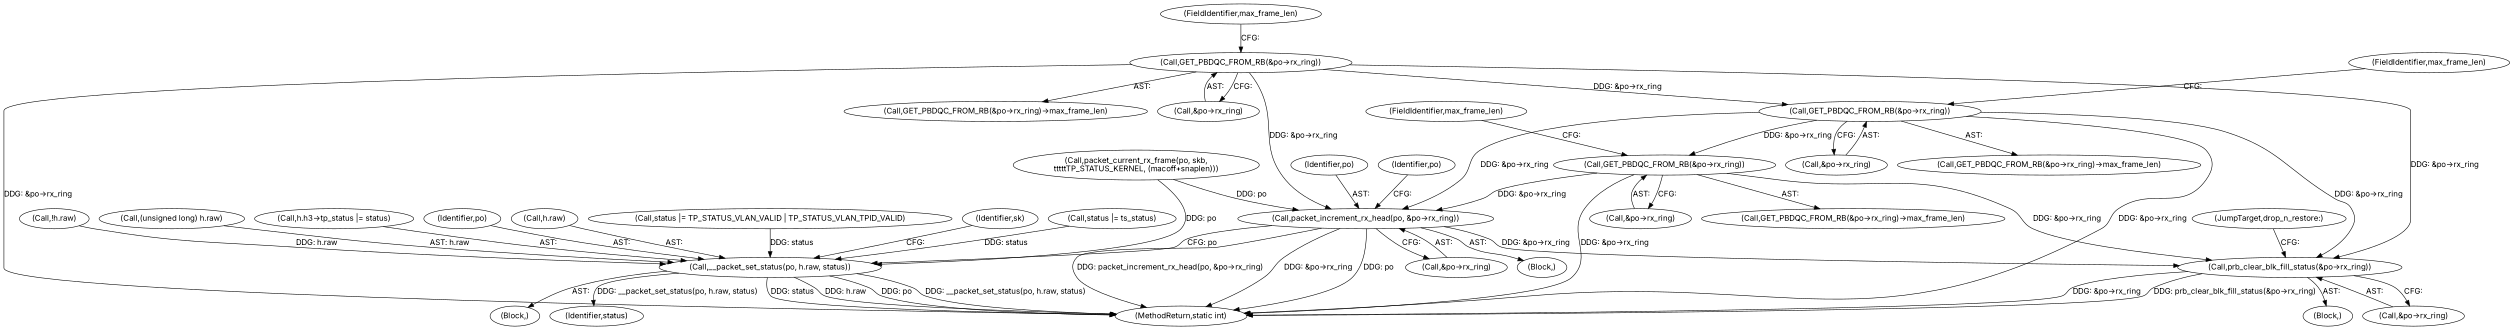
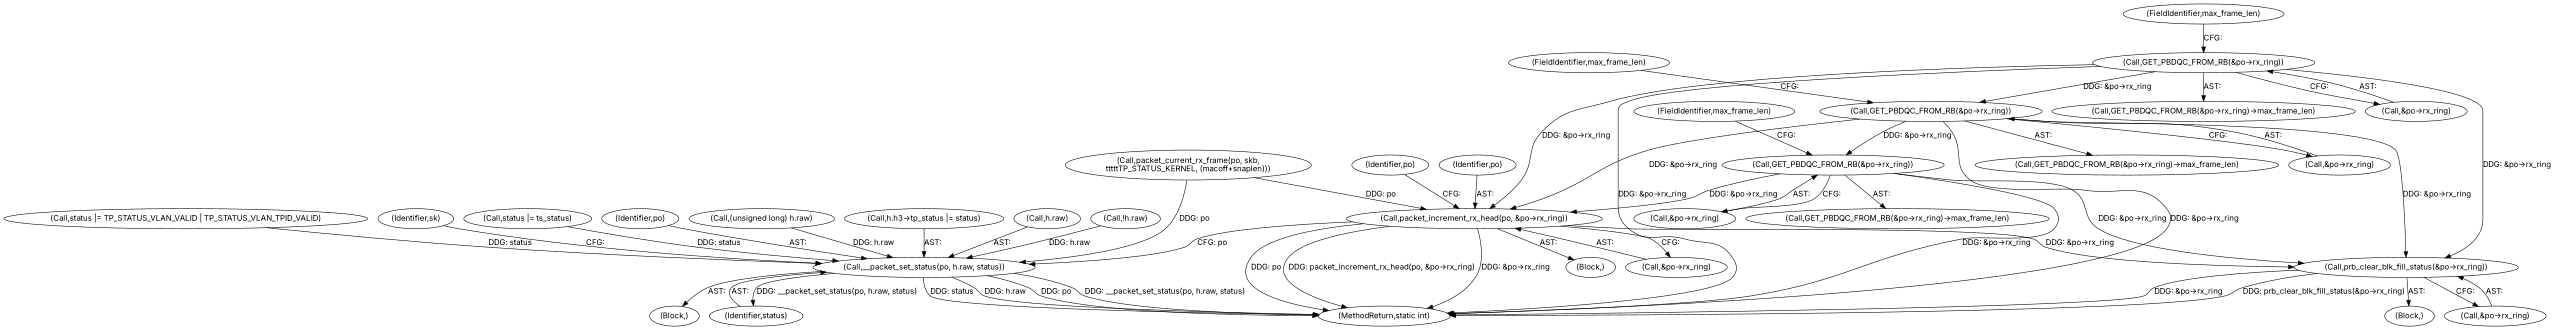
(2269, 219) -> none
(450, 243) -> (874, 243)
none -> (741, 283)
